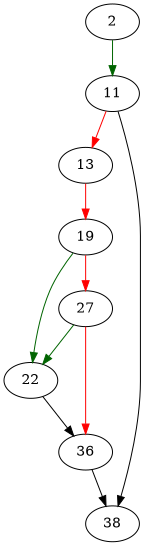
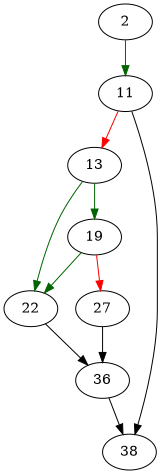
(86, 196) -> (95, 196)
(61, 341) -> (54, 229)
(86, 375) -> (103, 340)
